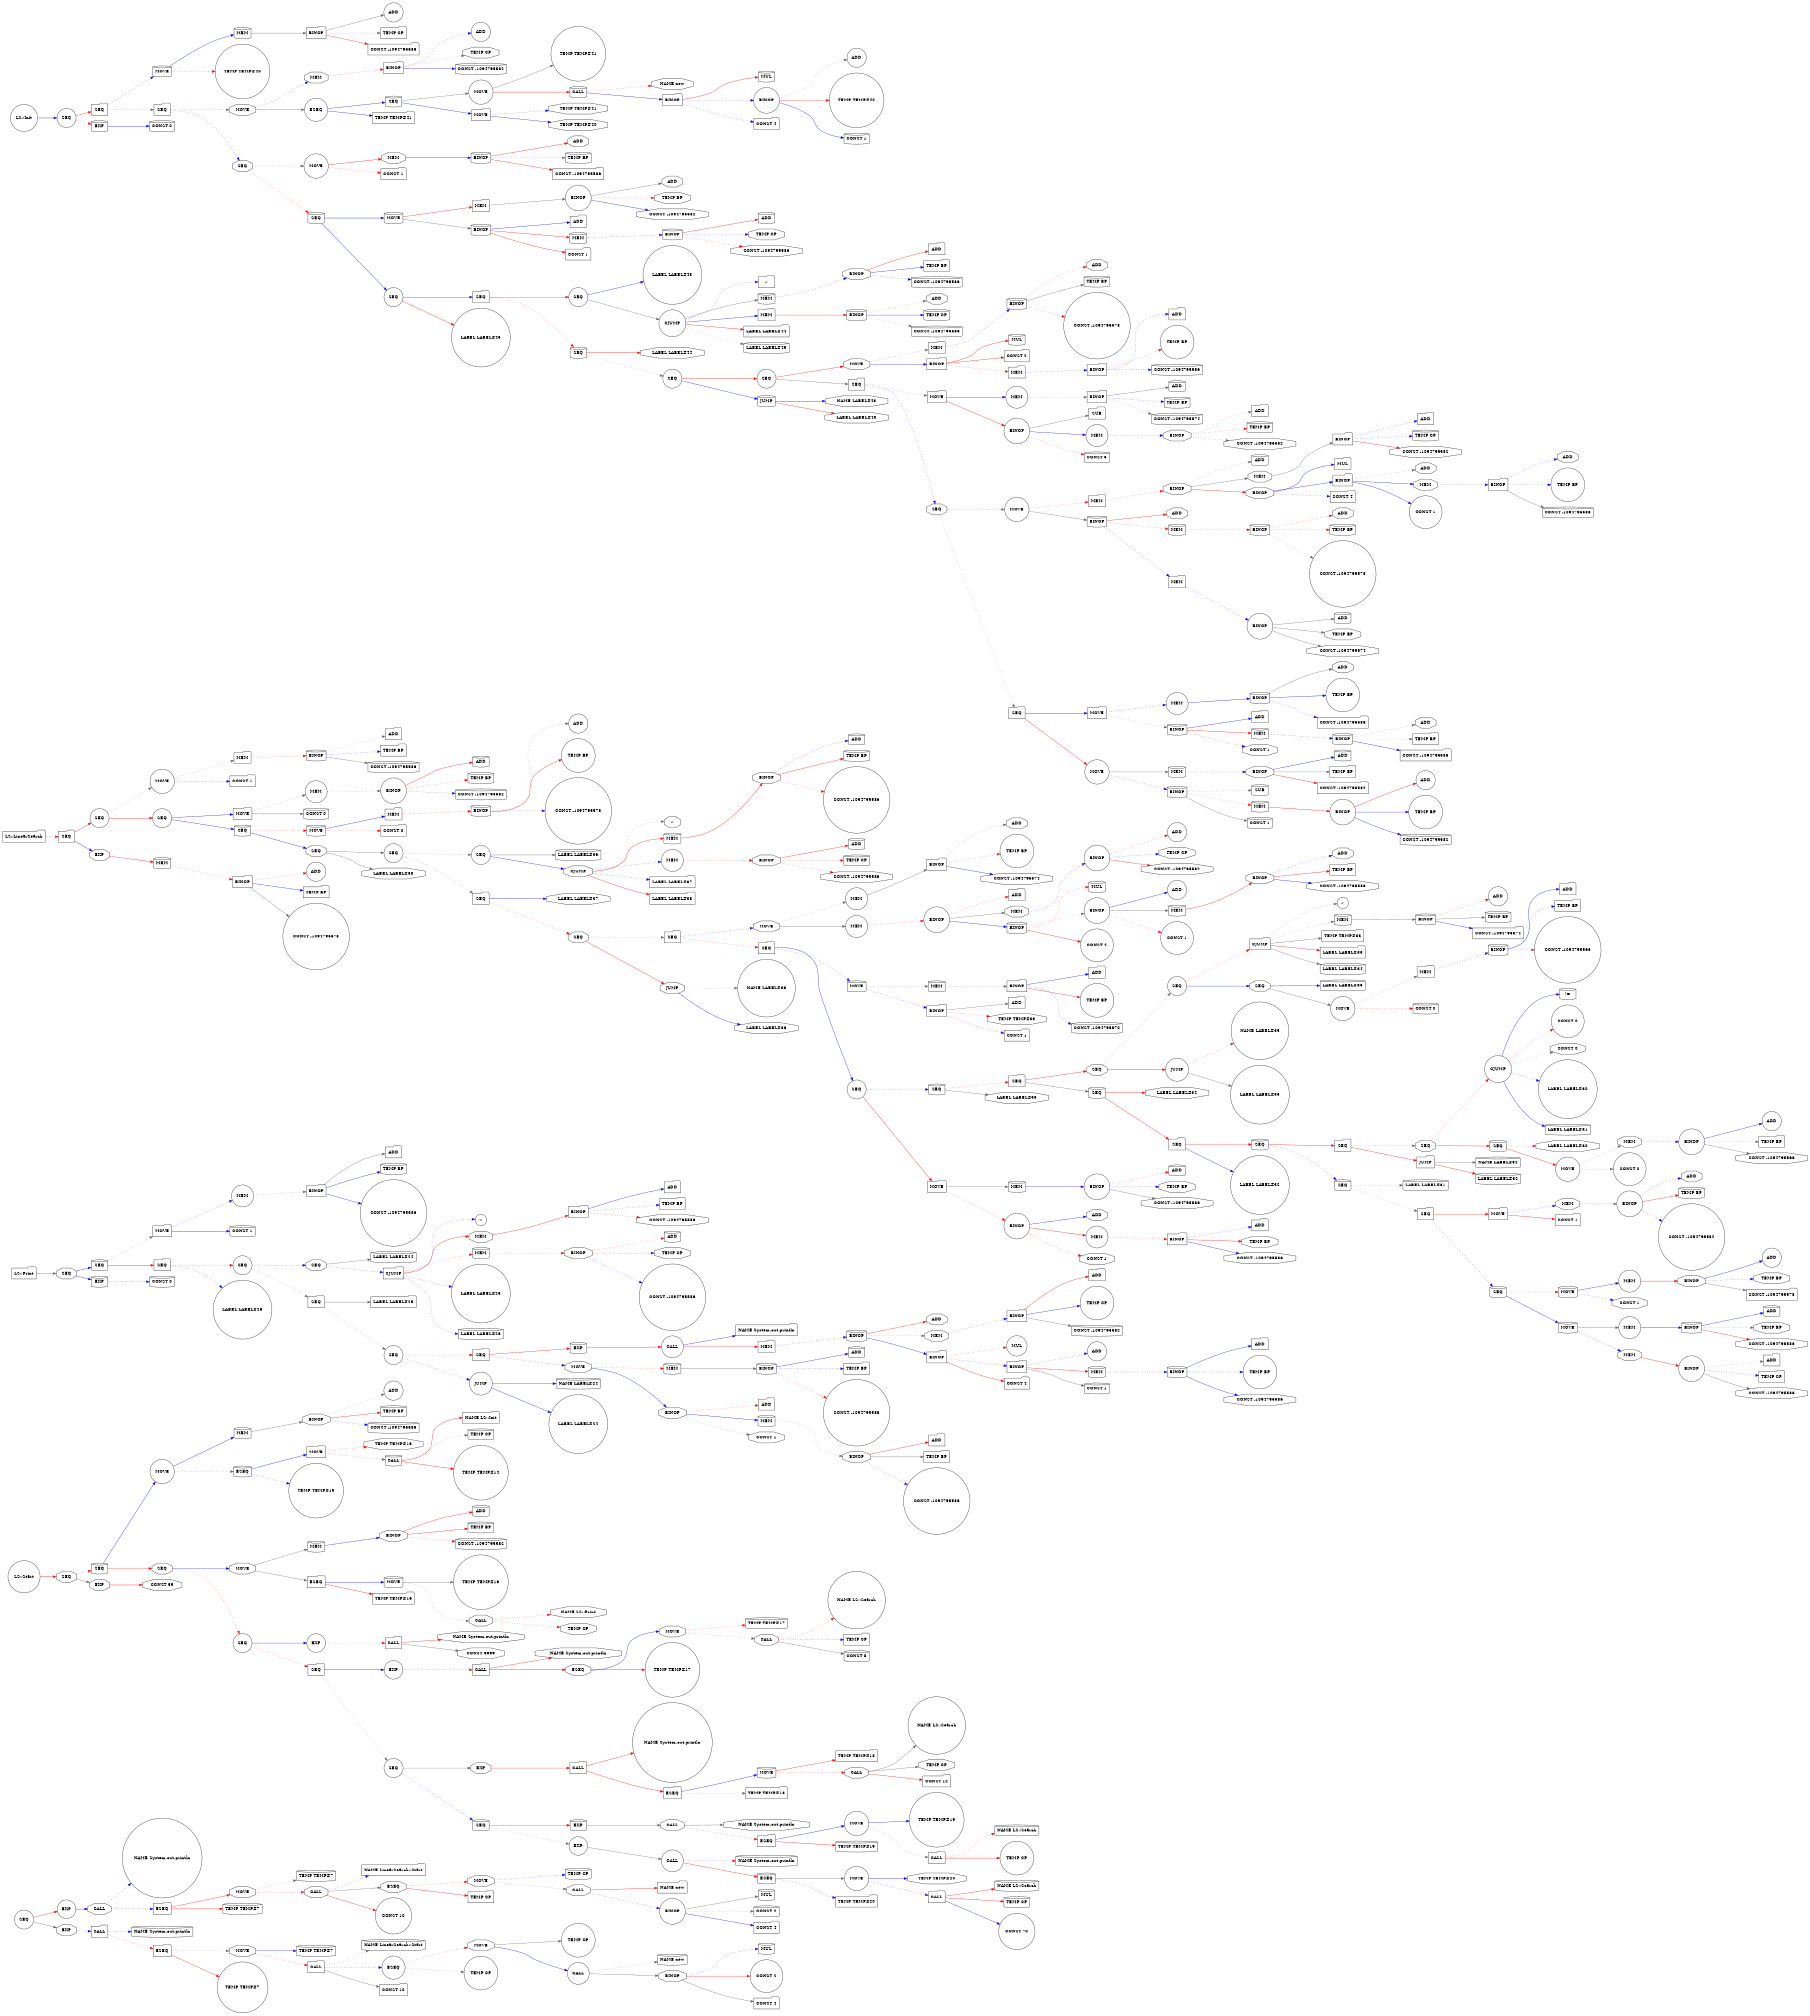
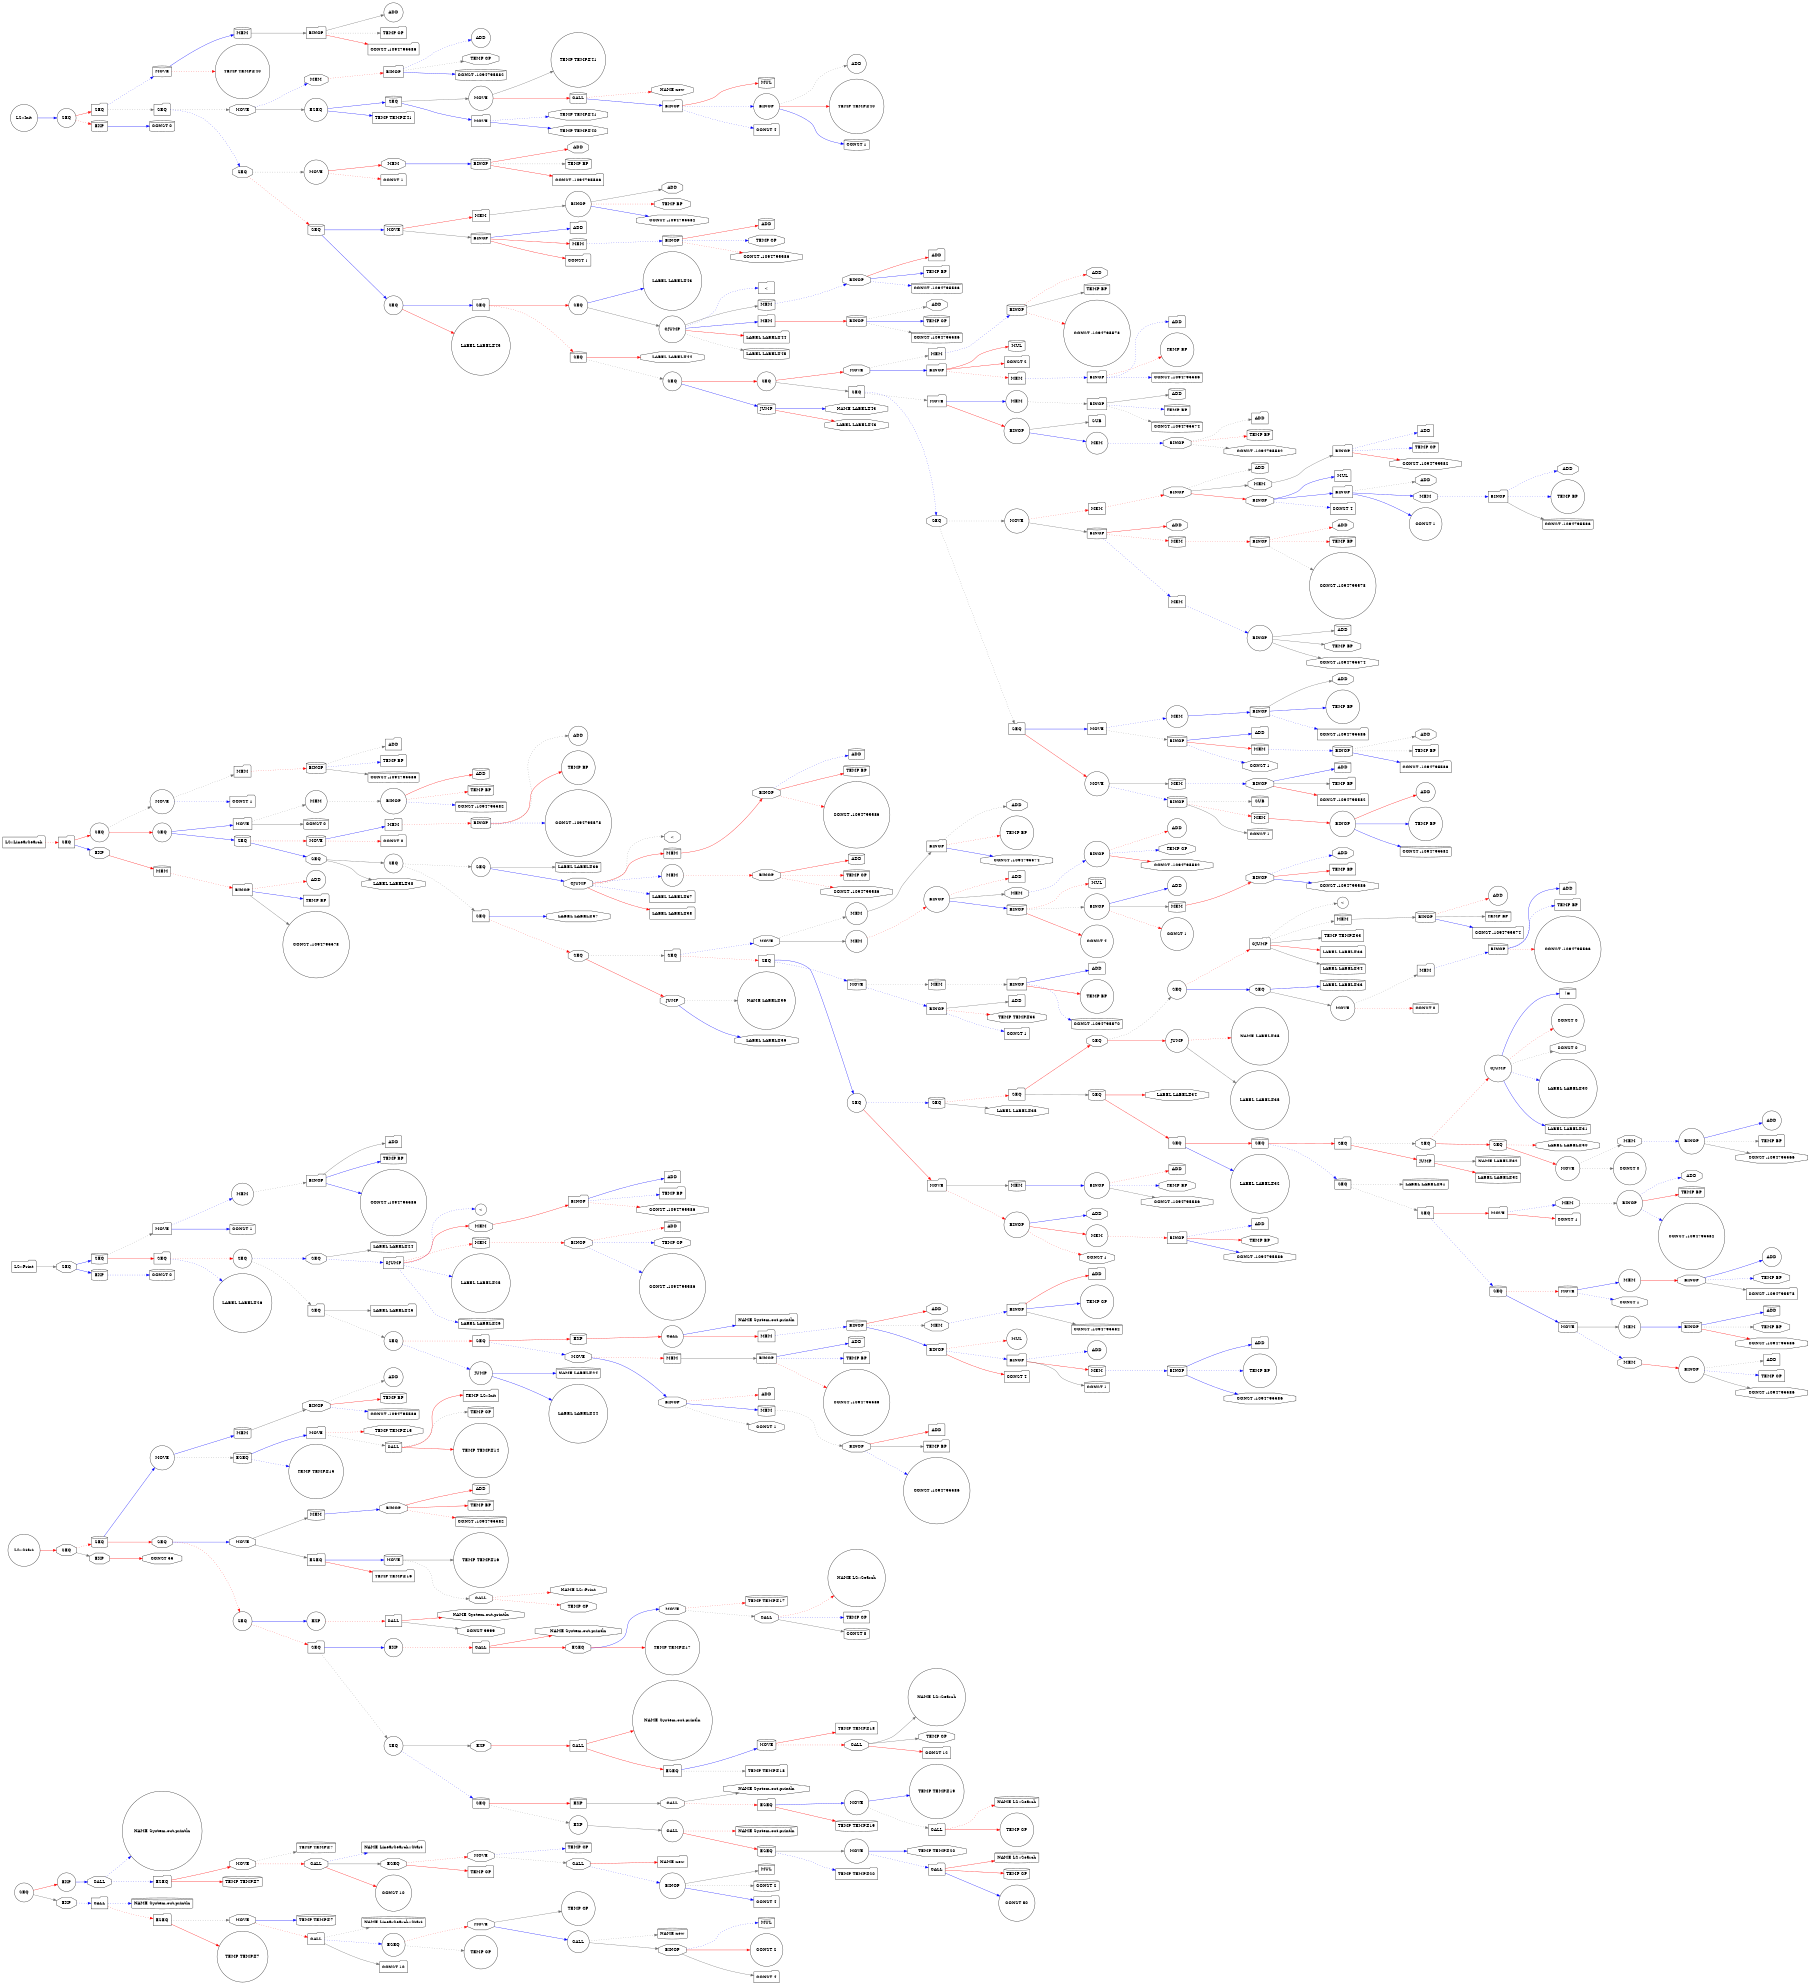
(1097, 457) -> none
(481, 1418) -> (481, 1396)
(1017, 1931) -> (1017, 1903)
